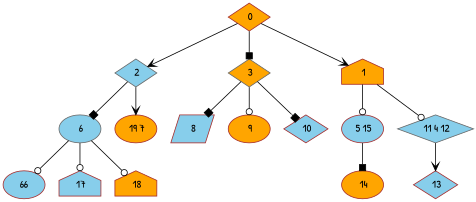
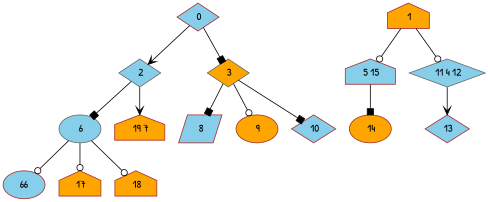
(249, 17) -> (198, 17)
(301, 43) -> none
(136, 129) -> (140, 129)
(363, 129) -> (370, 73)
(80, 185) -> (80, 185)
